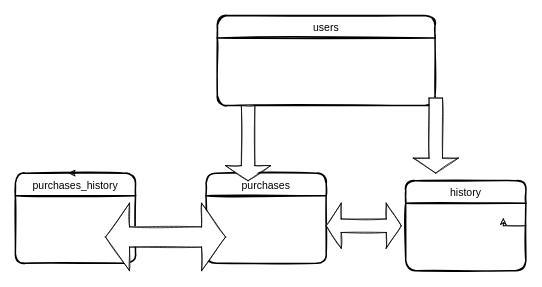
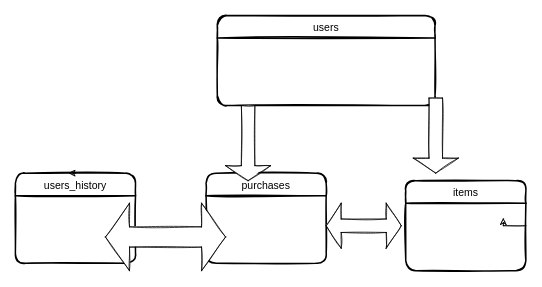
(75, 185) -> (75, 185)
(465, 192) -> (465, 192)
